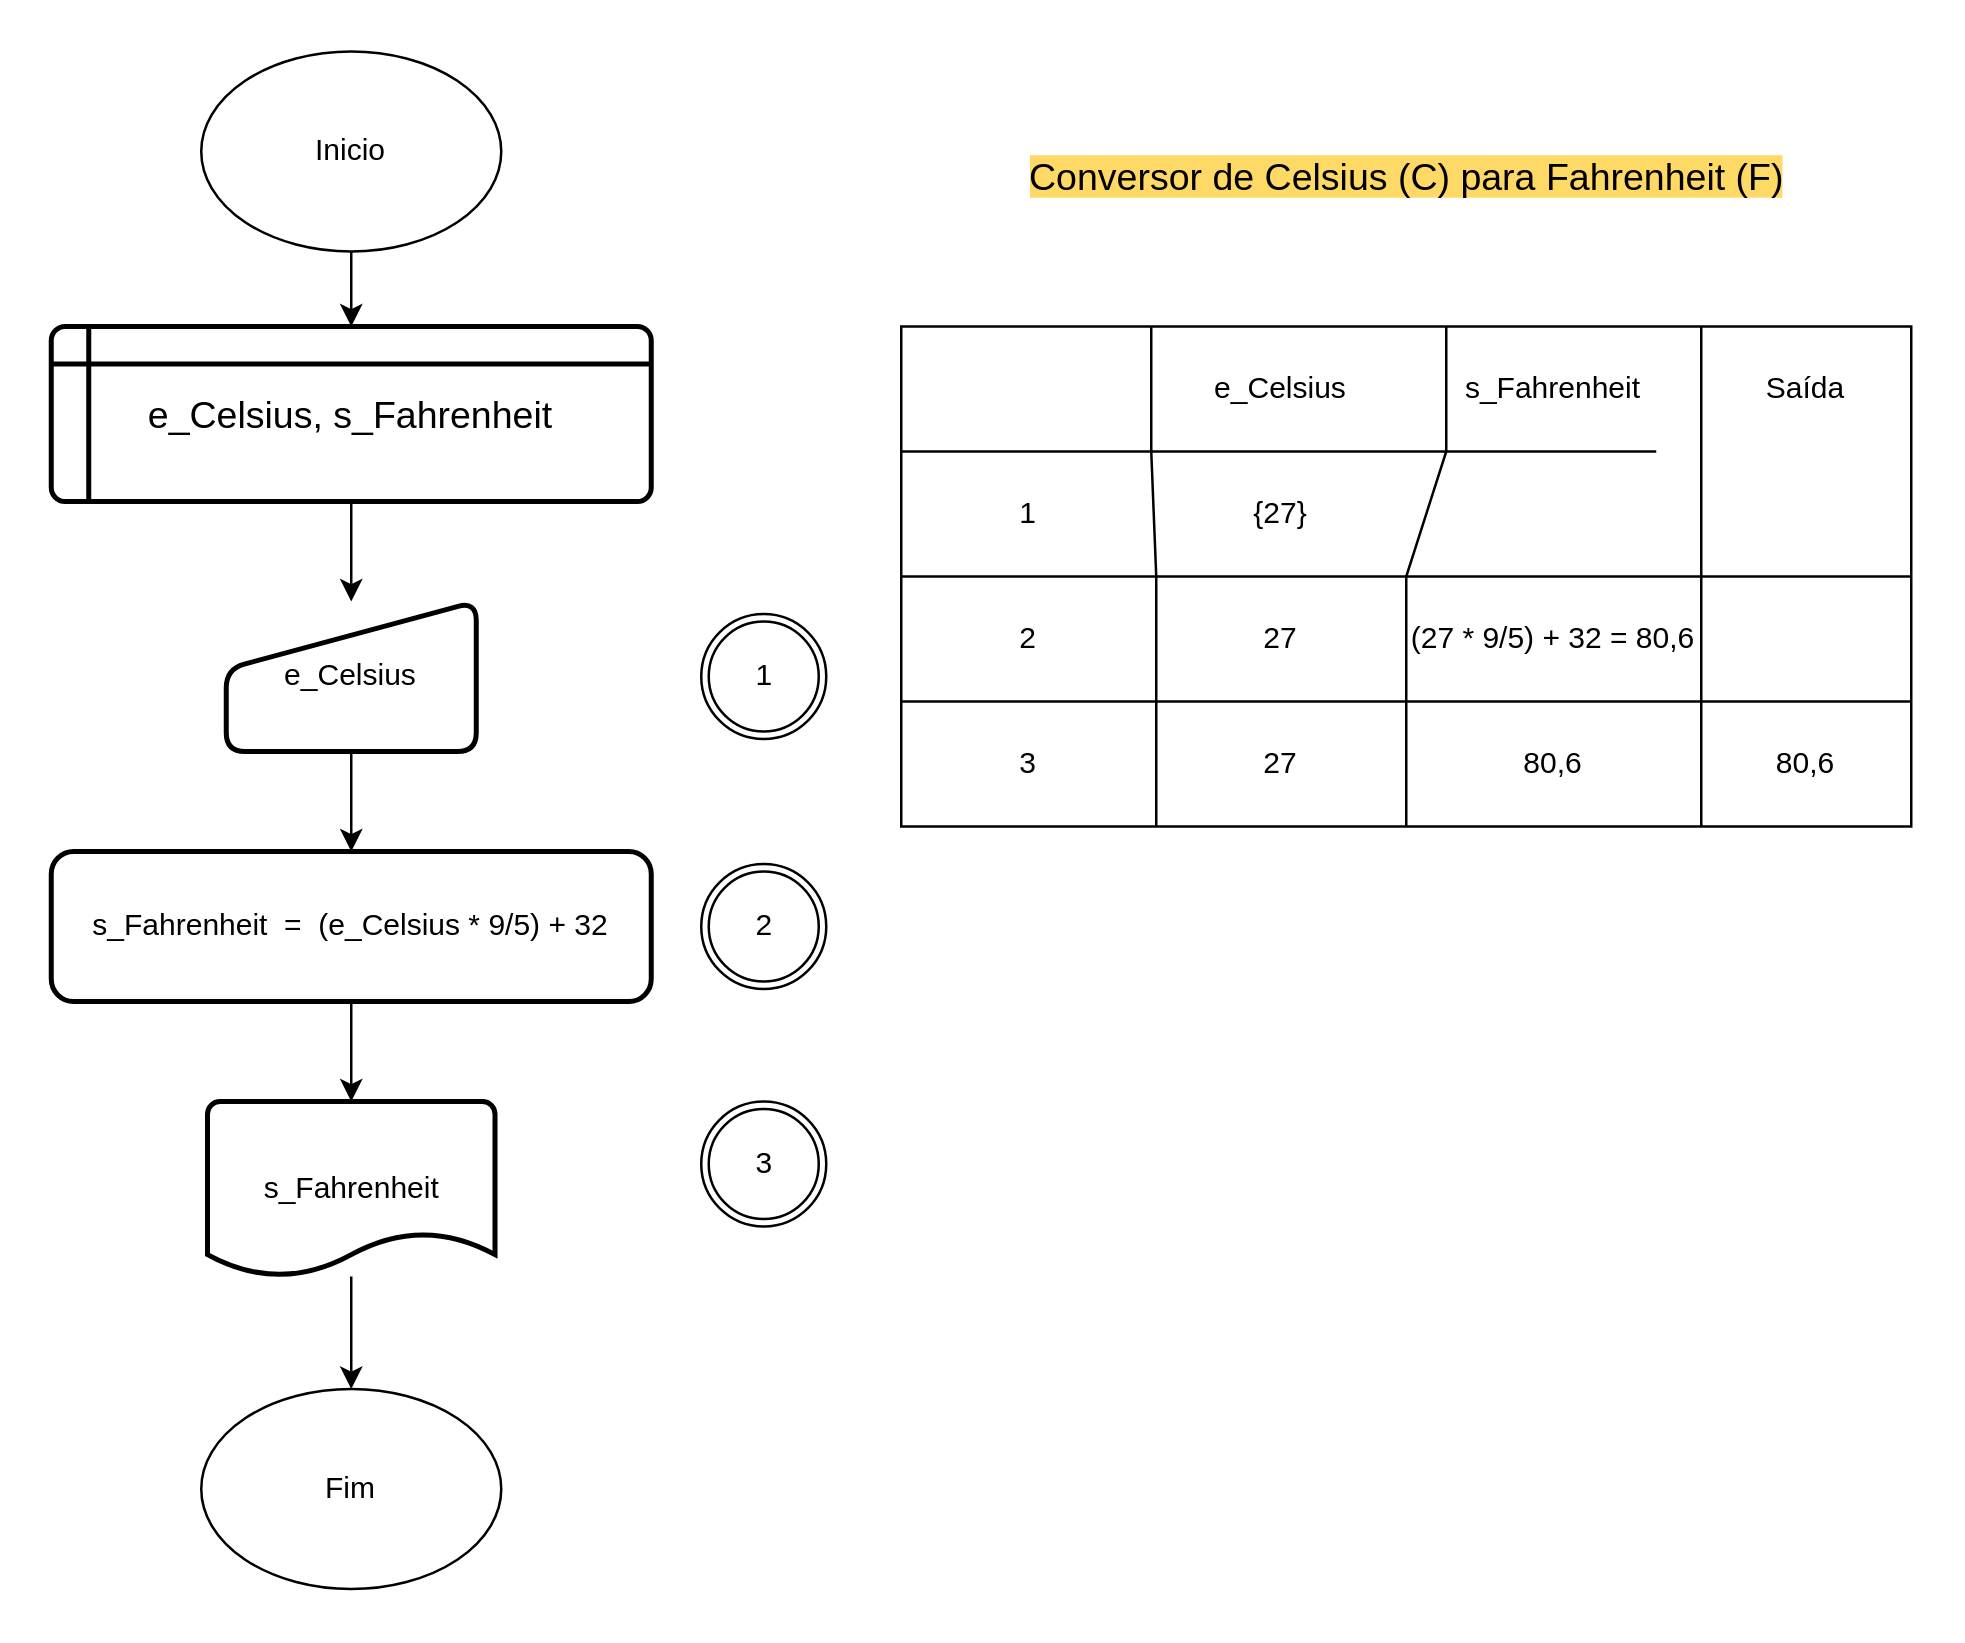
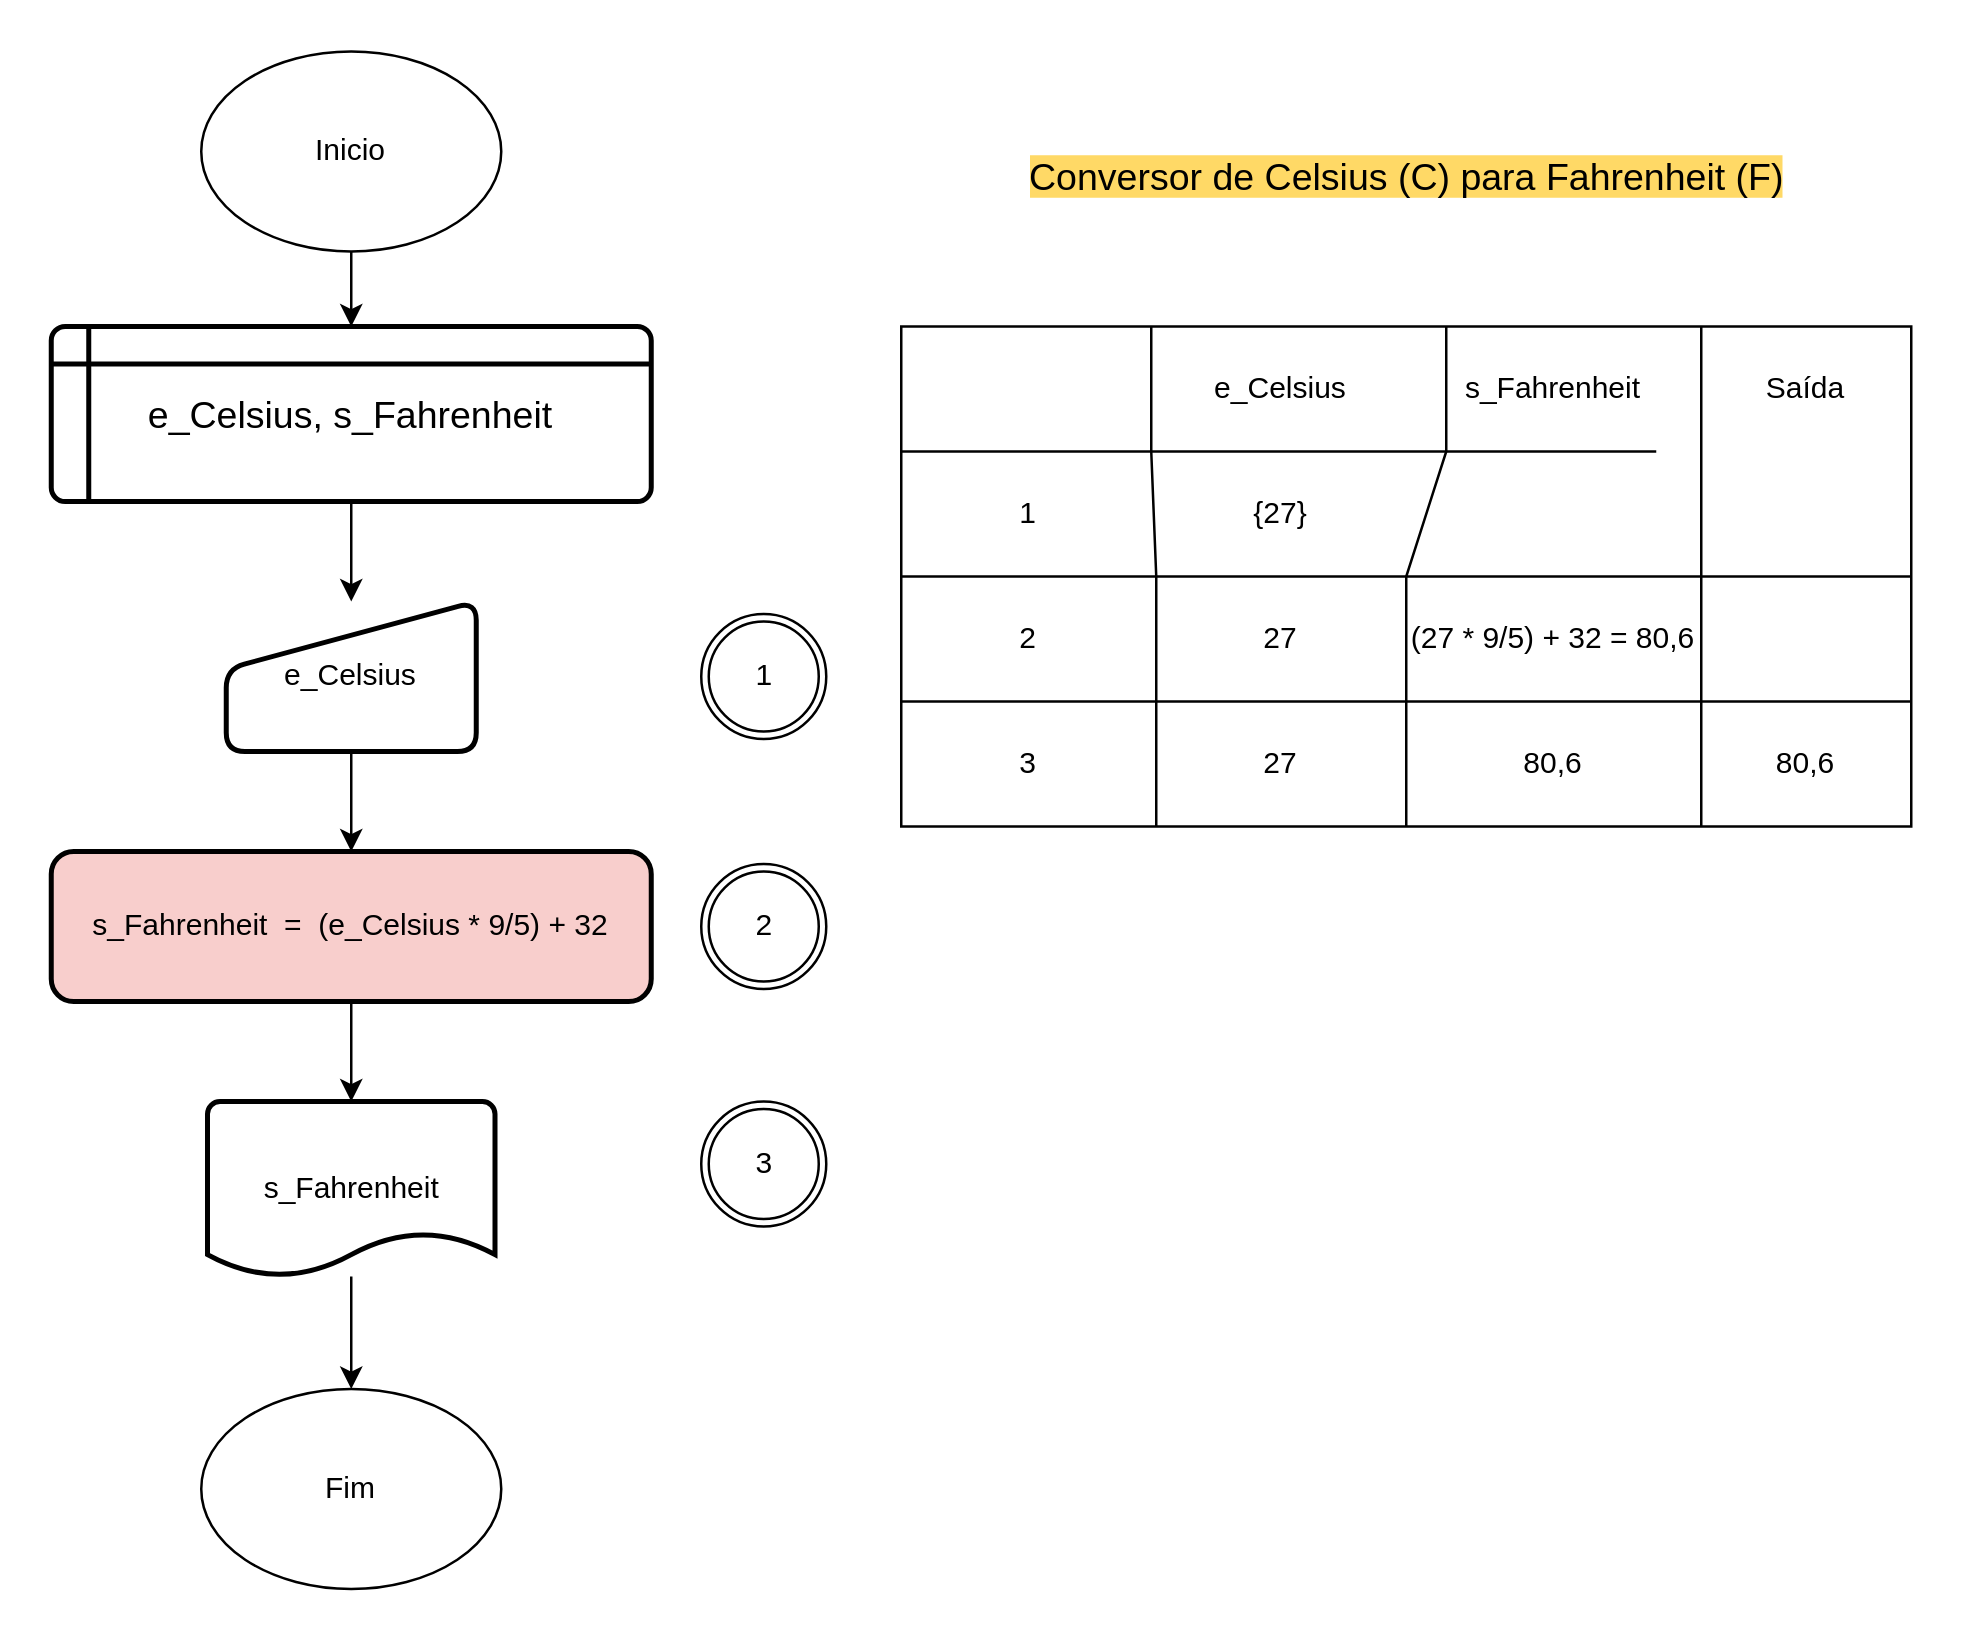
(351, 926) -> (351, 926)
